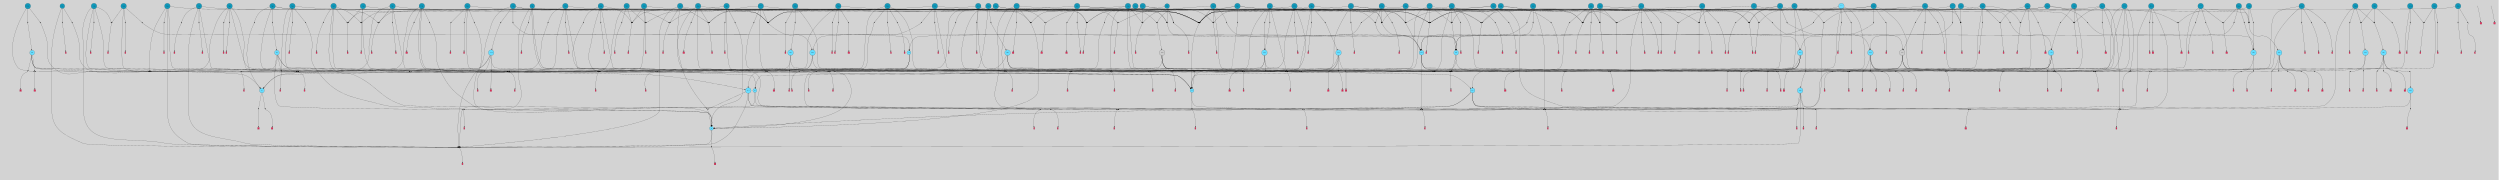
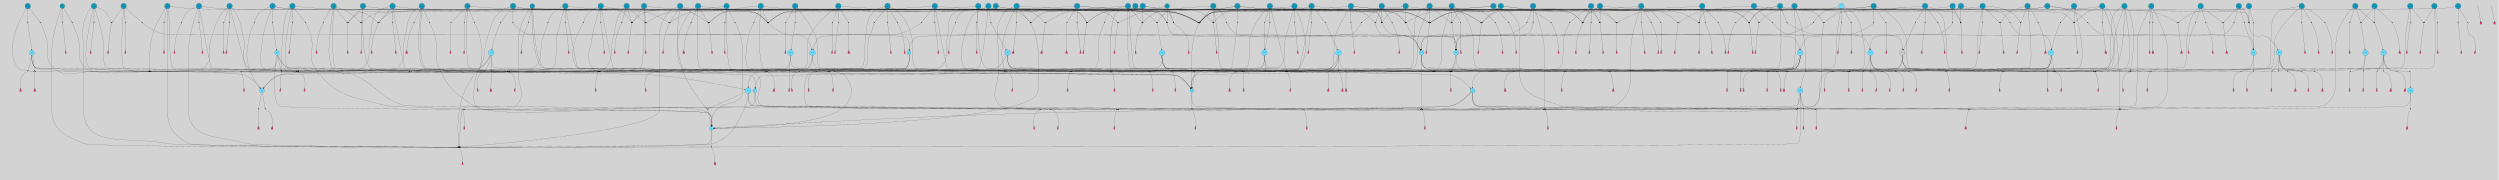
(1162, 53) -> (1162, 53)
